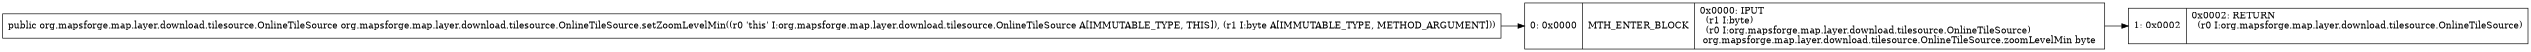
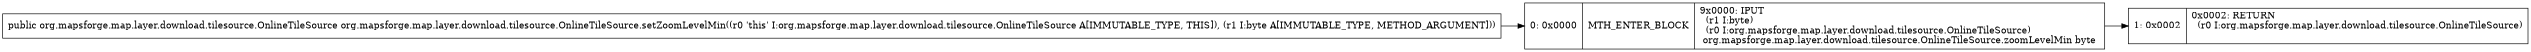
(1735, 11) -> (1735, 11)
